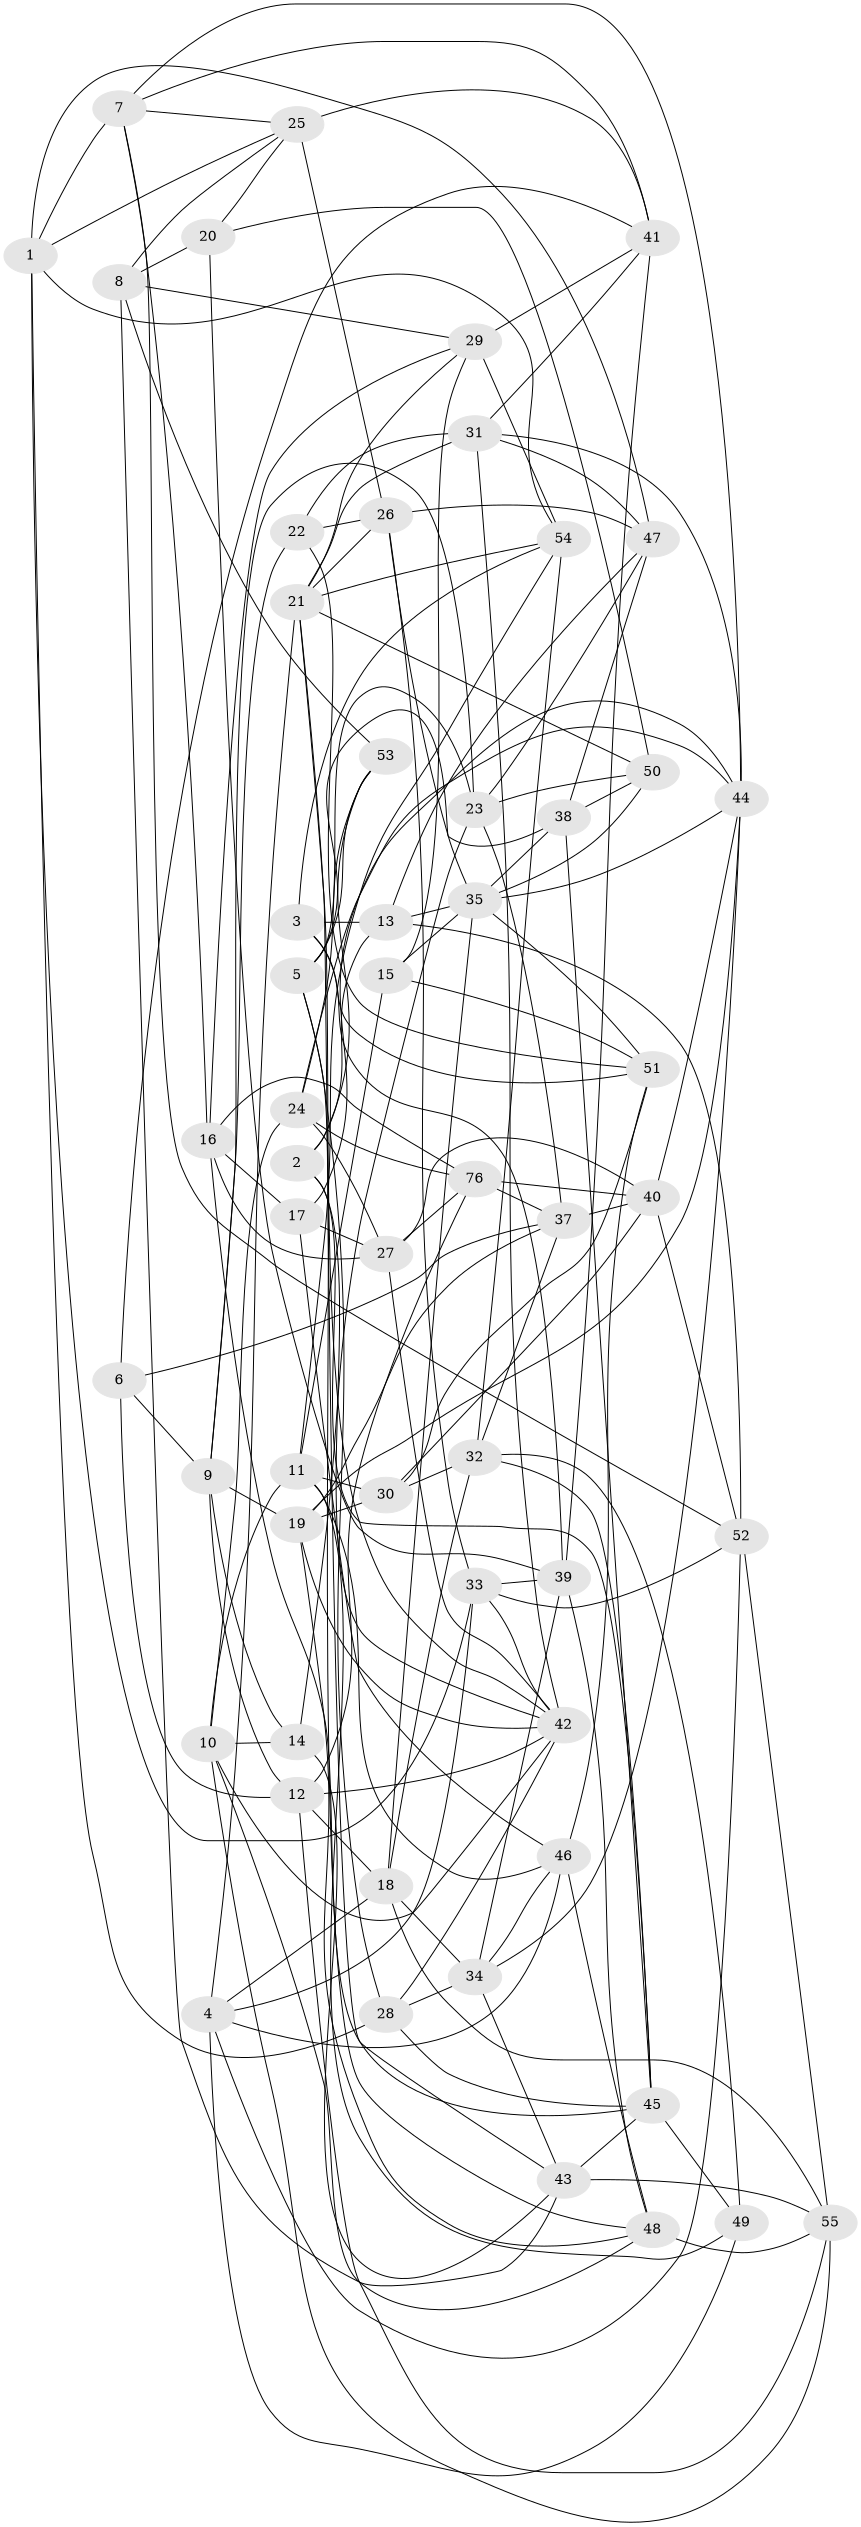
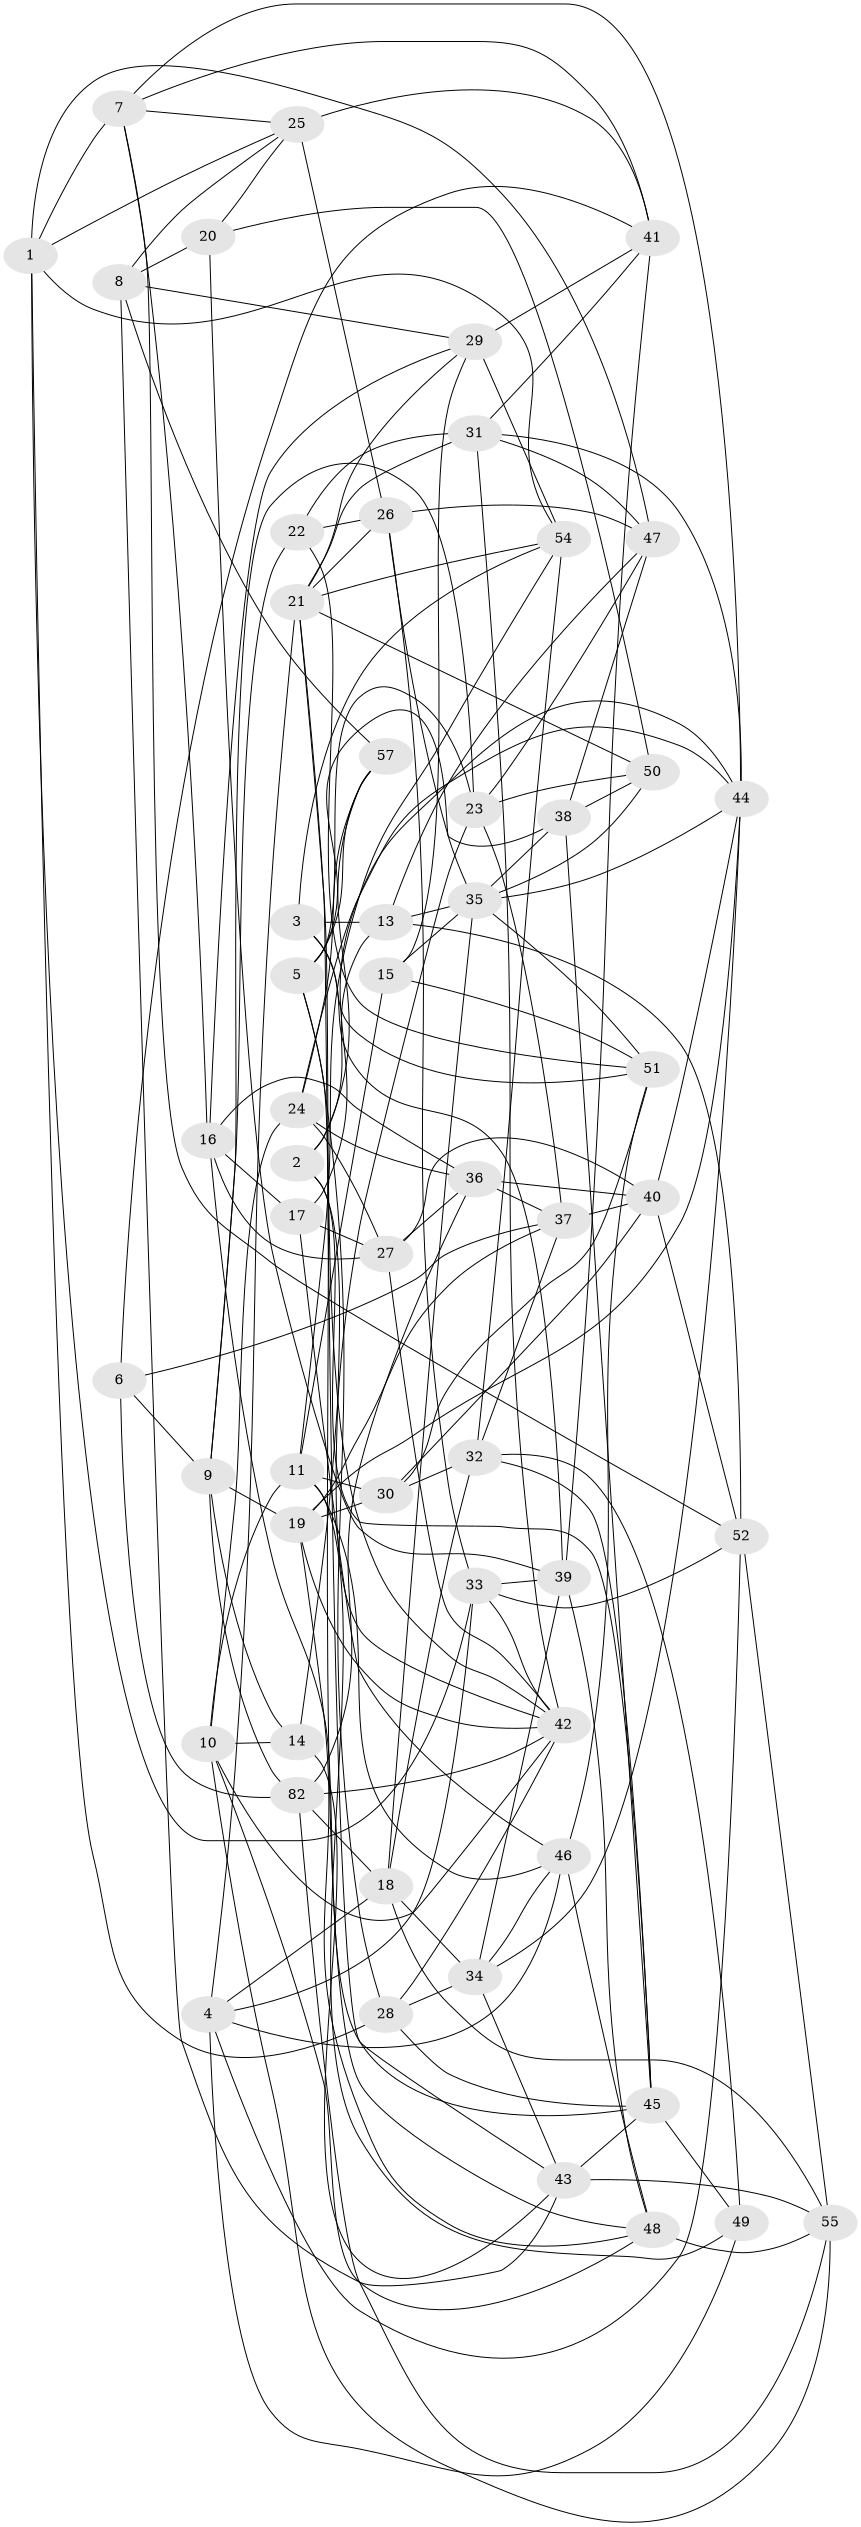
(386, 756) -> (386, 756)
(475, 1179) -> (475, 1179)
(297, 1795) -> (297, 1795)
